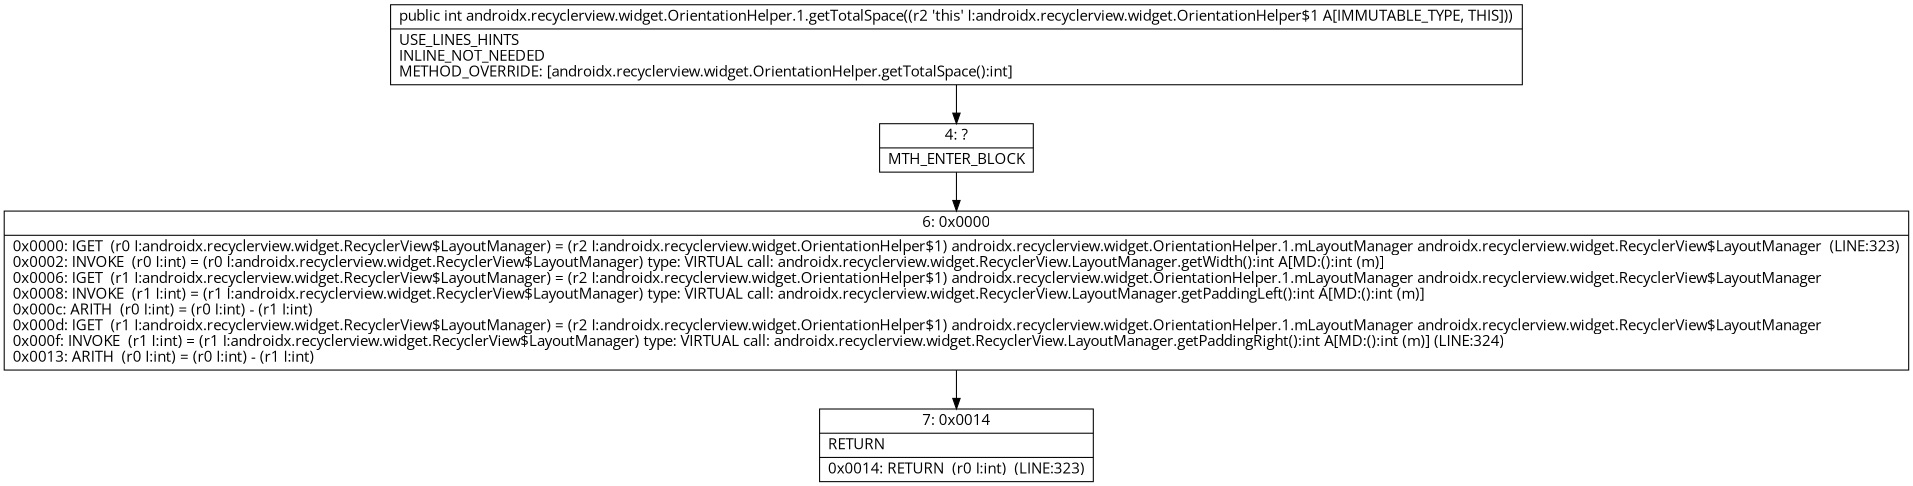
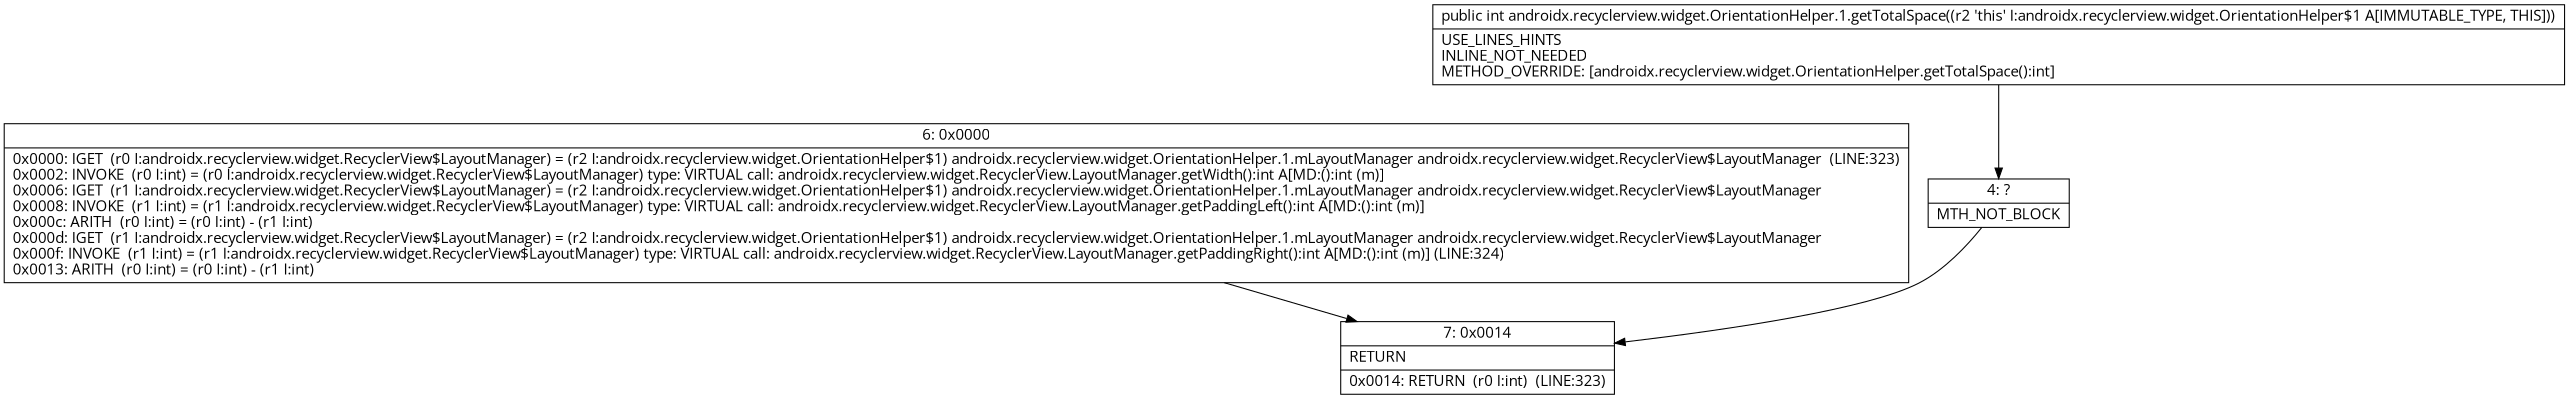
(956, 159) -> (1999, 215)
(956, 186) -> (1815, 313)
